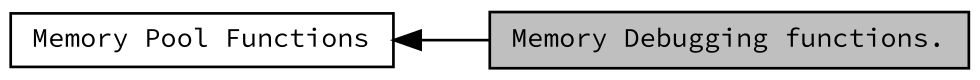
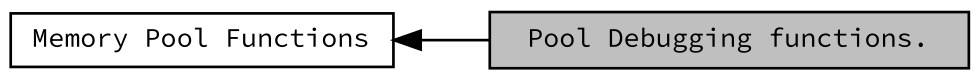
(729, 40) -> (729, 40)
